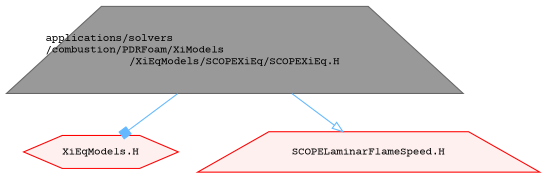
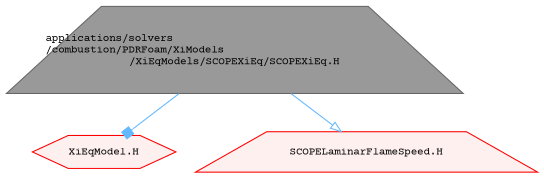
(101, 152) -> (104, 152)
